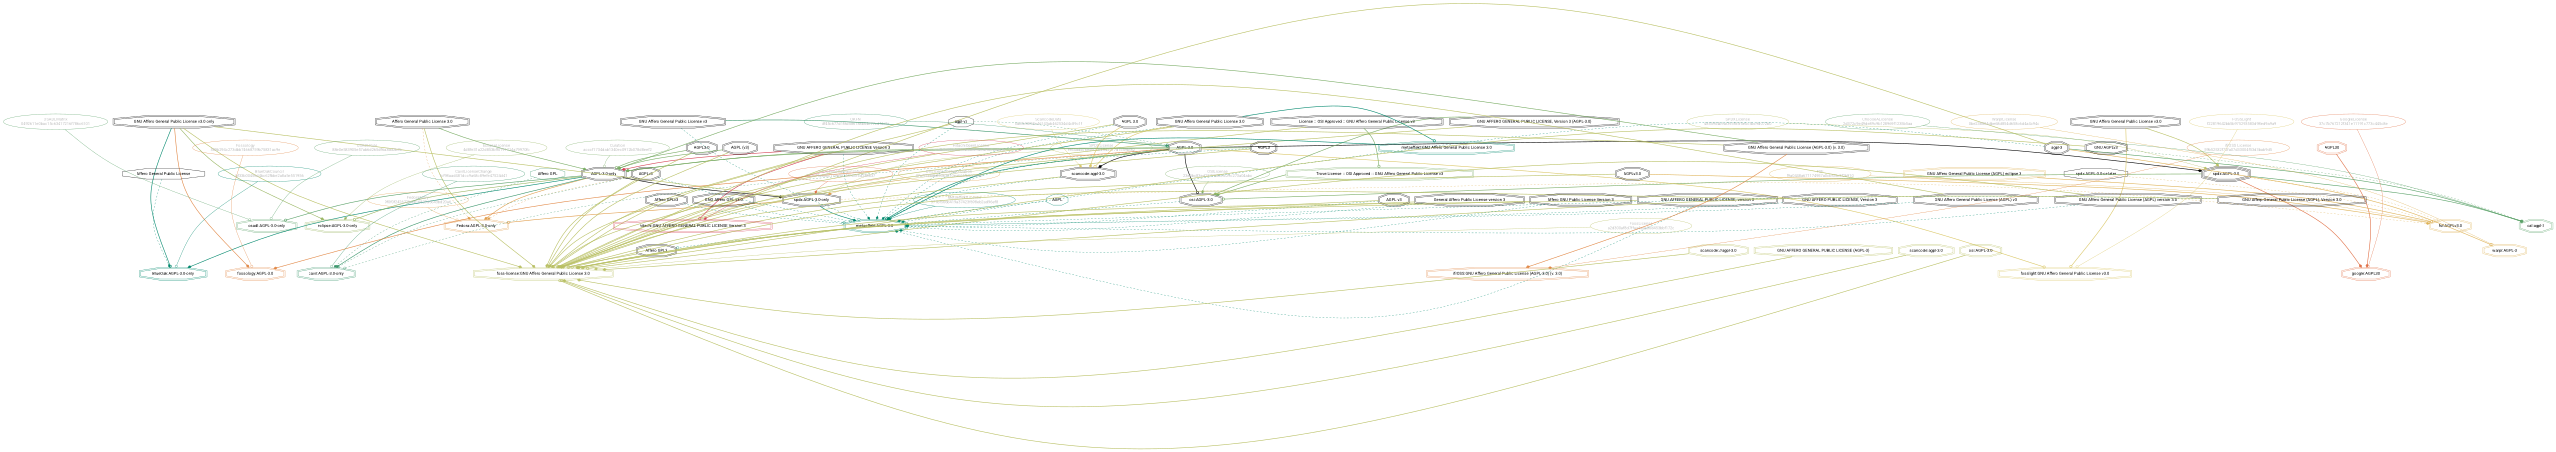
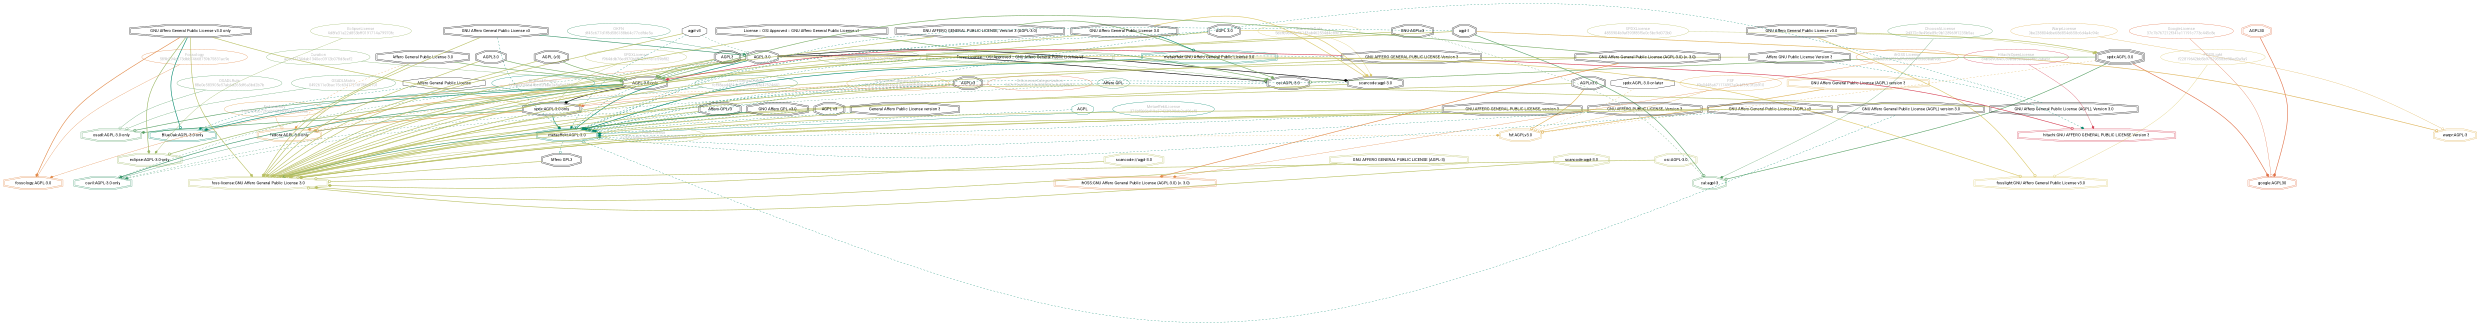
none -> (373, 84)
none -> (324, 120)
(1700, 141) -> none
(968, 172) -> (399, 125)
(548, 174) -> (1113, 83)
(1974, 174) -> (1858, 83)
(674, 189) -> (536, 82)
(626, 228) -> (515, 135)
(1224, 245) -> (1960, 84)
